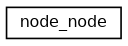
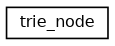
(64, 23) -> (57, 23)
